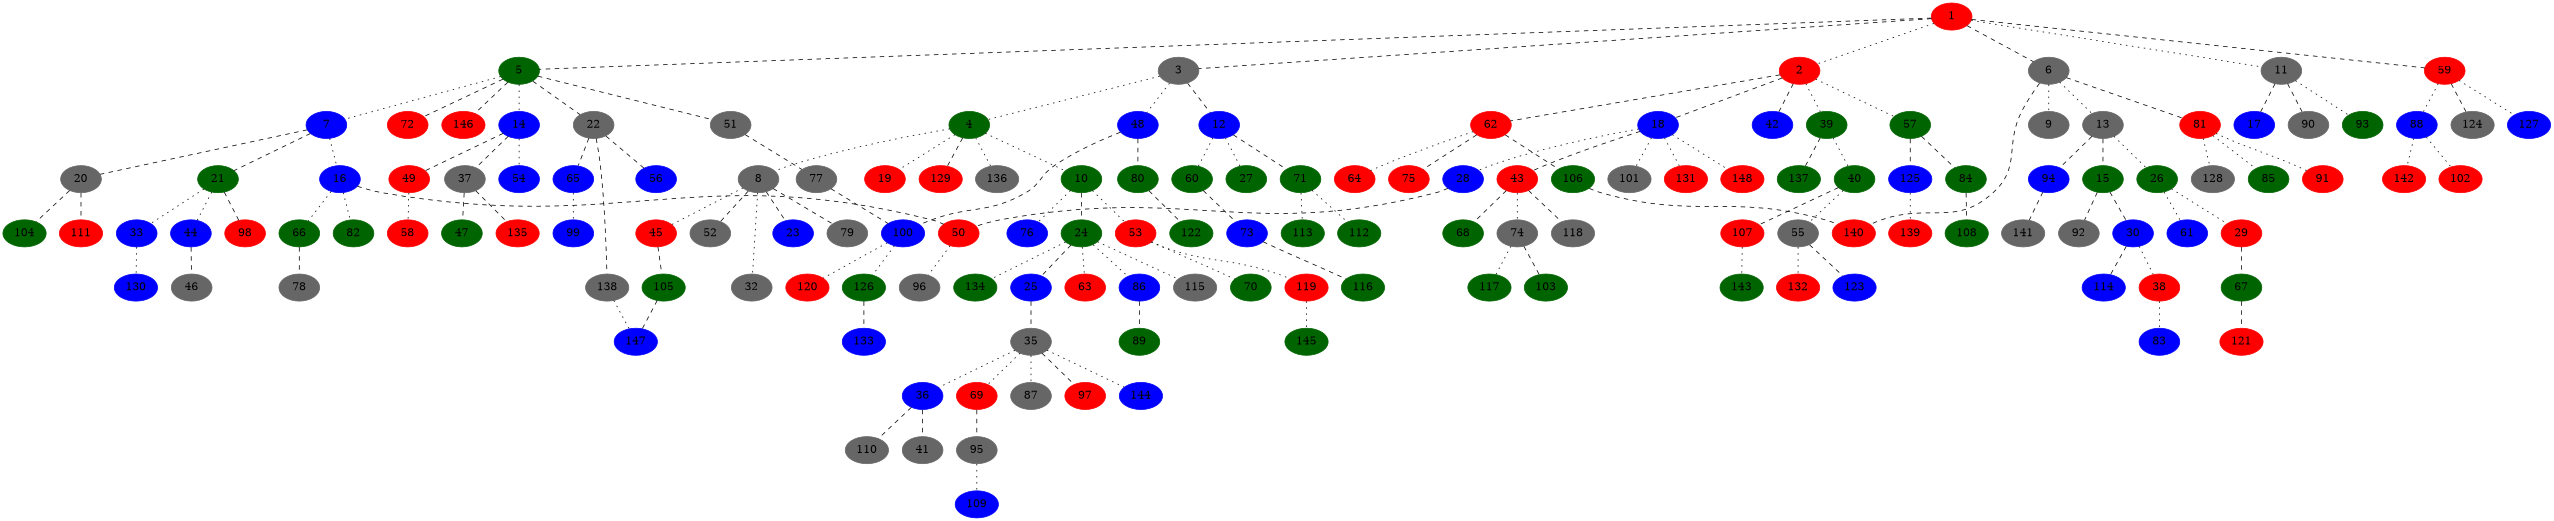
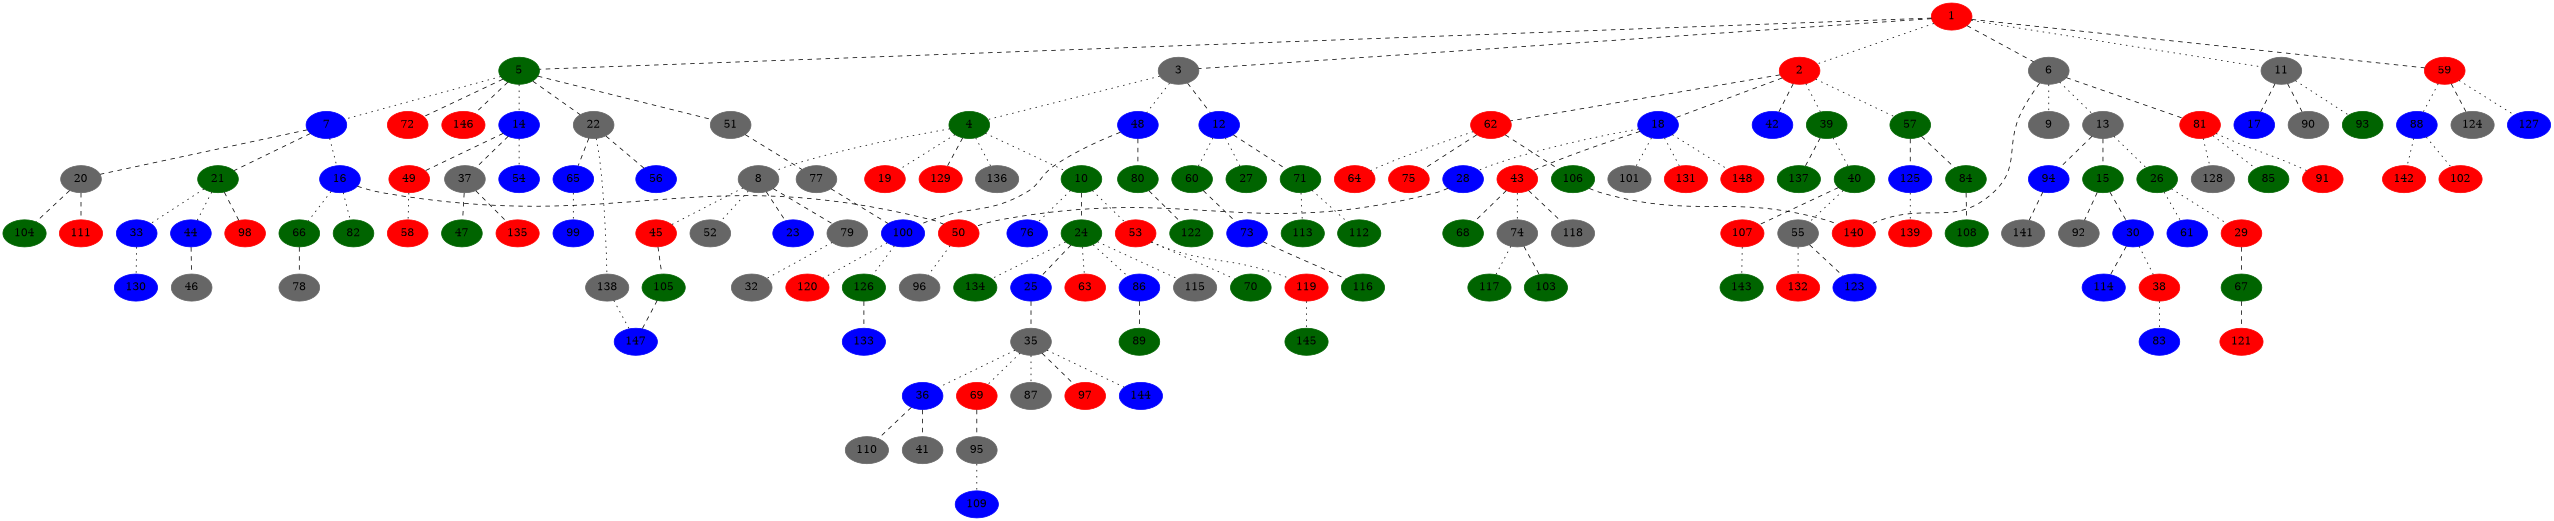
(734, 206) -> (734, 206)
(604, 209) -> (604, 209)
(755, 233) -> (800, 260)
